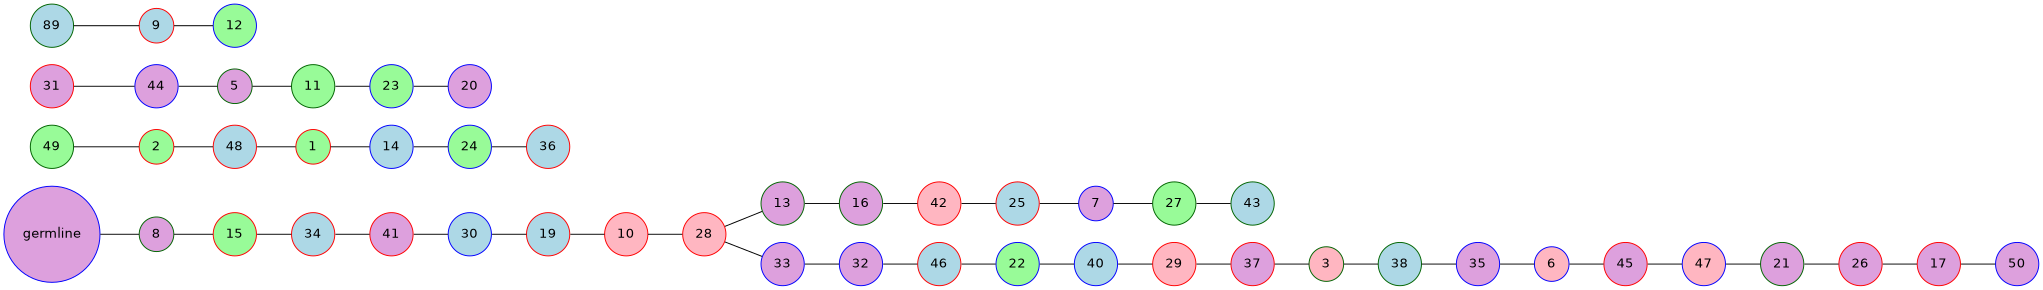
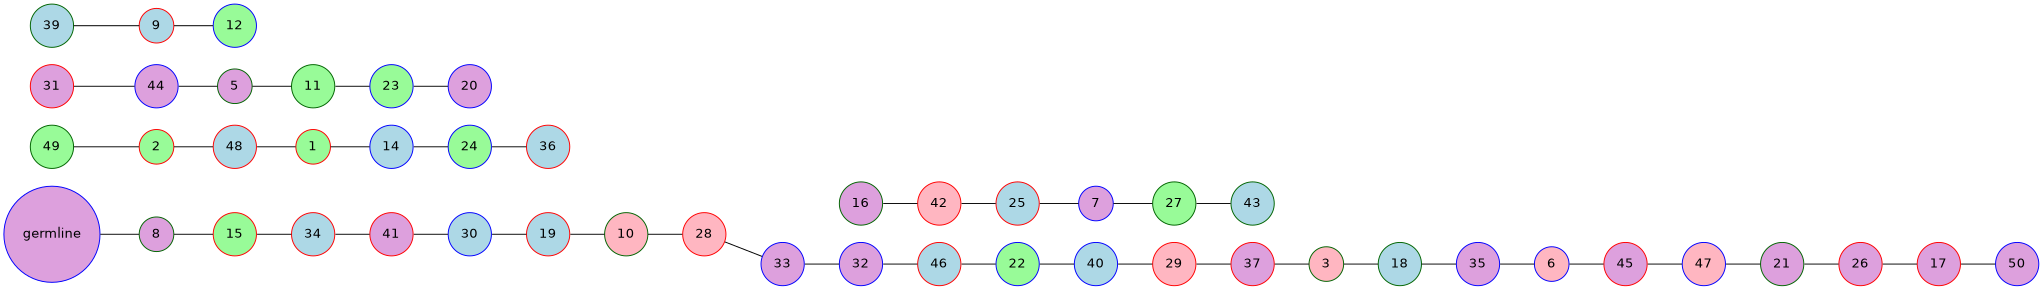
(52, 26) -> (52, 26)
(783, 204) -> none
(626, 234) -> (626, 234)
(1400, 264) -> (1400, 264)
